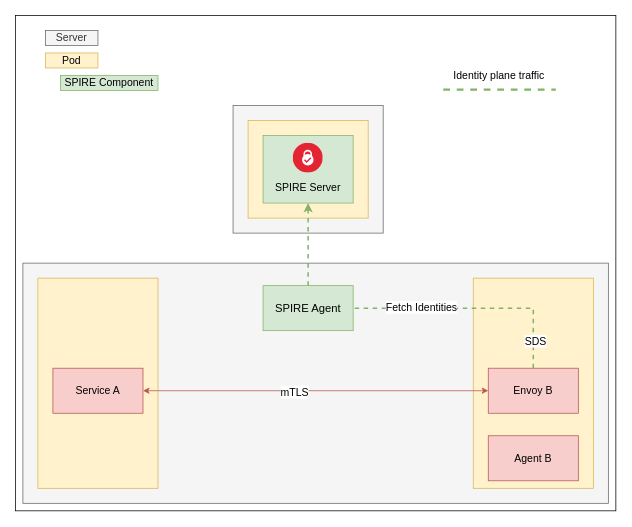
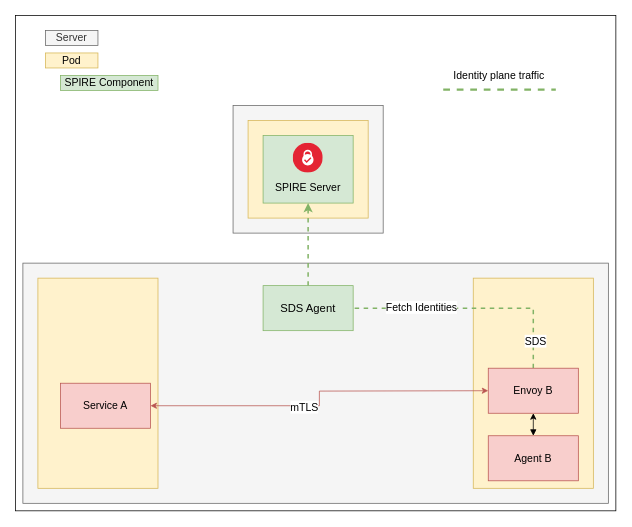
(308, 308) -> (308, 308)
(98, 390) -> (105, 405)
none -> (533, 424)
